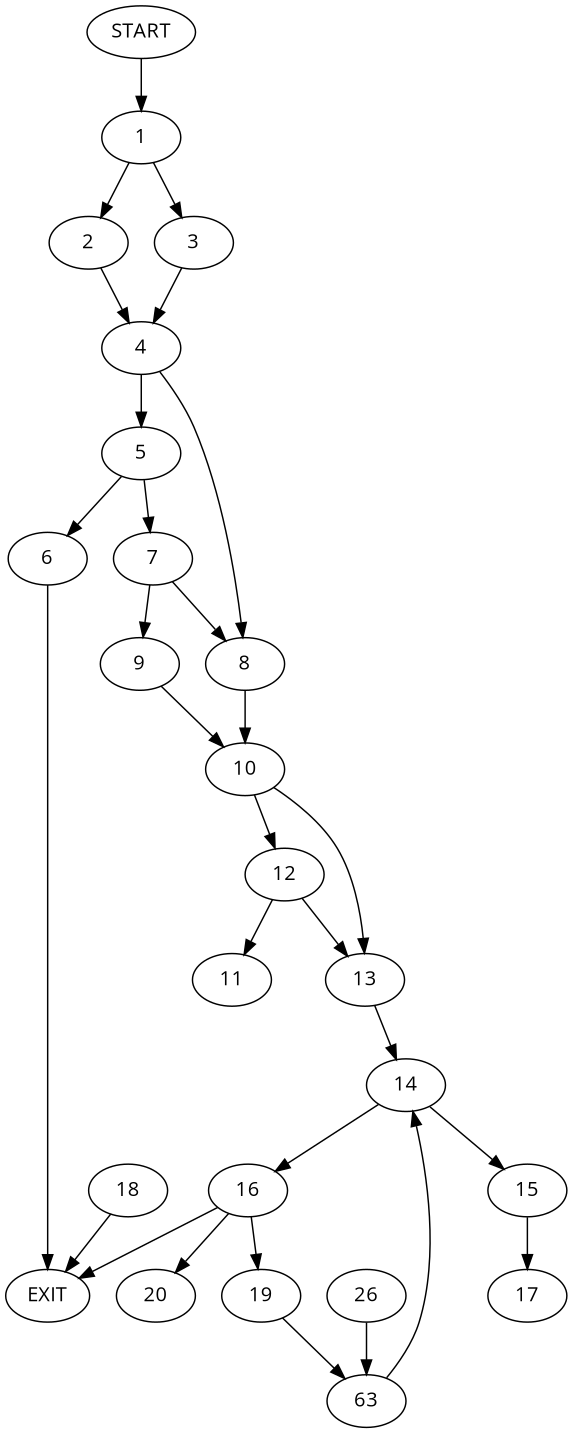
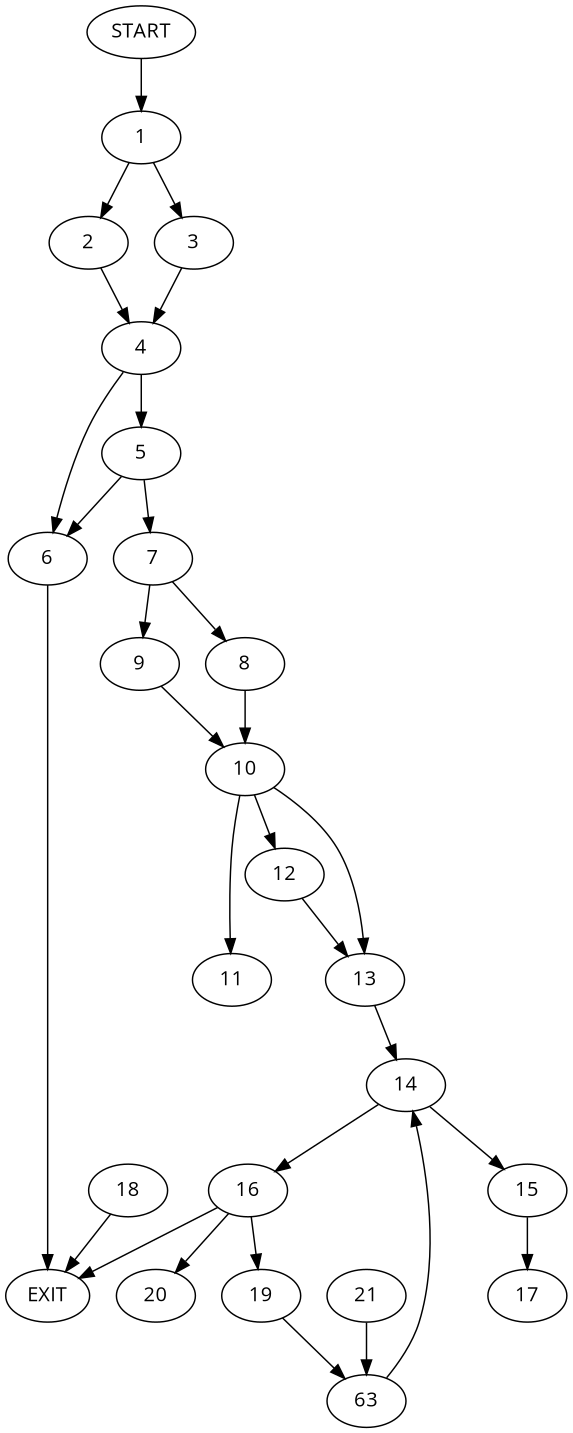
(216, 492) -> (82, 441)
(262, 921) -> (231, 867)
(367, 1296) -> (367, 1296)
